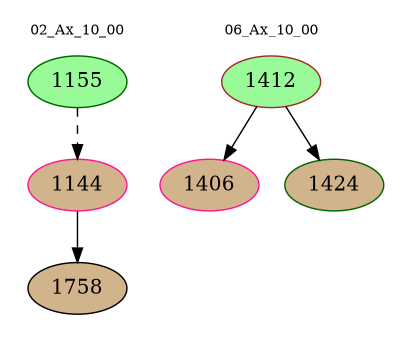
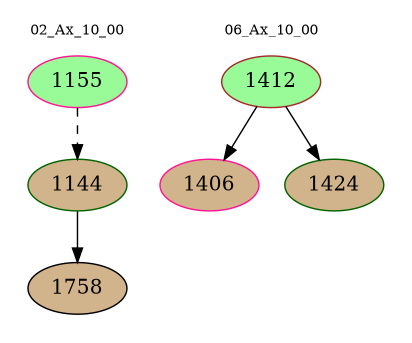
(77, 82) -> (77, 82)
(77, 185) -> (77, 185)
